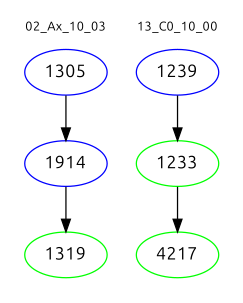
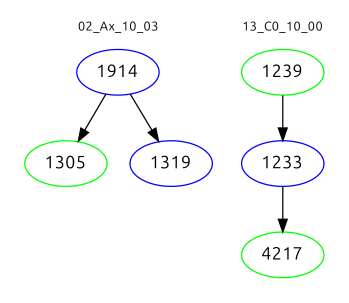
(66, 72) -> (66, 164)
(178, 72) -> (283, 72)
(66, 112) -> (95, 112)
(178, 164) -> (283, 164)
(66, 255) -> (171, 164)
